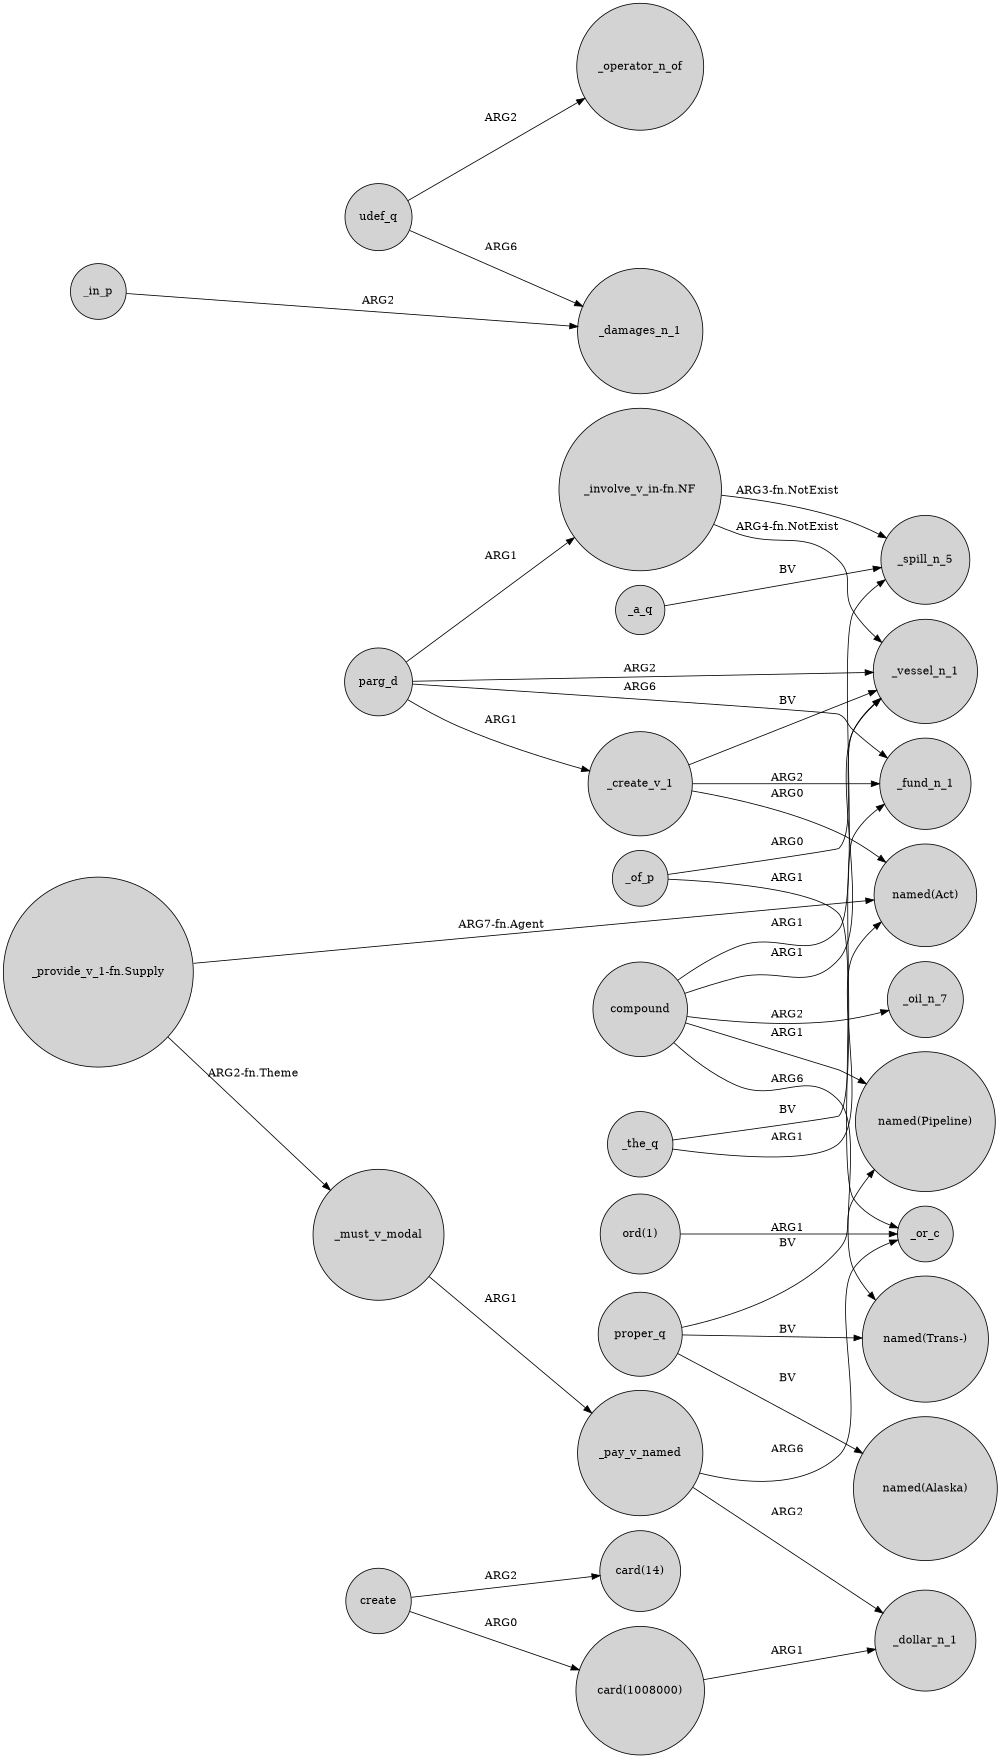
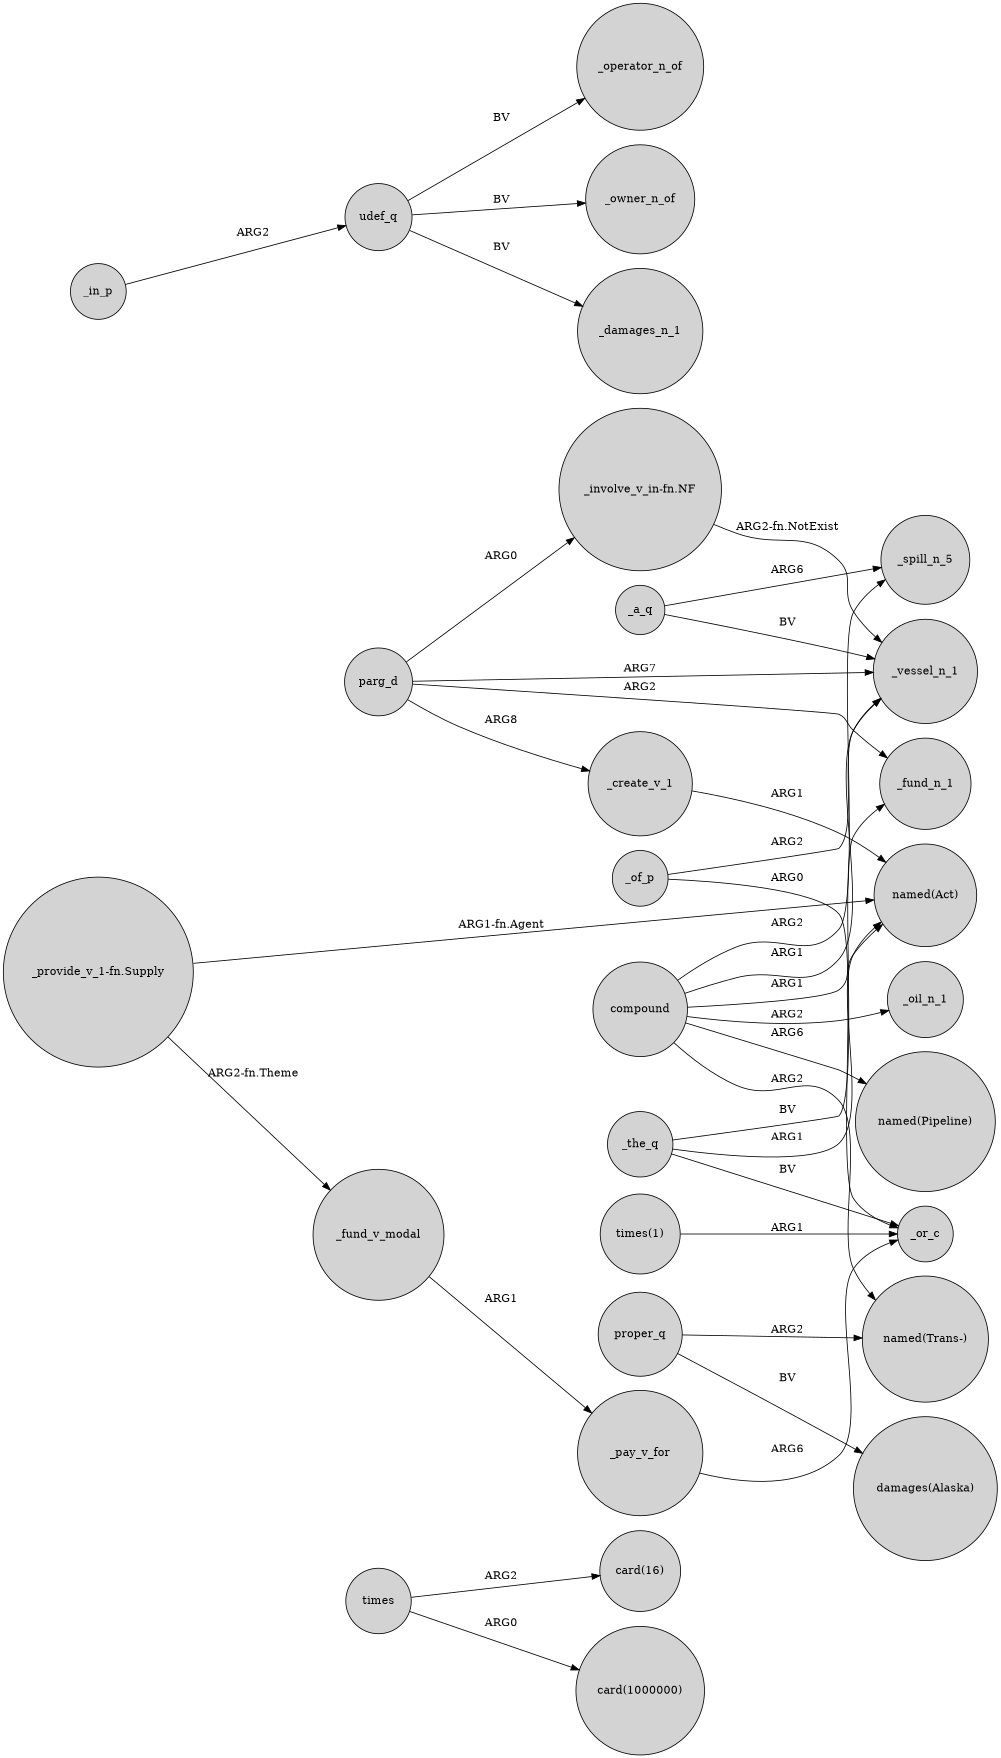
(501, 118) -> (501, 118)
none -> (640, 199)
(501, 247) -> (501, 247)
(348, 310) -> (232, 256)
(802, 508) -> none
(788, 527) -> (788, 527)
(501, 556) -> (501, 556)
(788, 570) -> (788, 570)
(640, 669) -> (640, 669)
(640, 687) -> (640, 687)
(501, 720) -> (501, 720)
(779, 729) -> (766, 635)
(782, 784) -> none
(788, 794) -> (788, 794)
(788, 842) -> (788, 842)
(788, 878) -> (788, 878)
(788, 923) -> (788, 923)
(501, 925) -> (501, 925)
none -> (800, 999)
(925, 1000) -> (925, 1000)
(788, 1033) -> (788, 1033)
(788, 1079) -> (788, 1079)
none -> (781, 1189)
(640, 1234) -> (640, 1234)
(379, 1235) -> (379, 1235)
(802, 1281) -> none
(788, 1330) -> (788, 1330)
(640, 1453) -> (640, 1453)
(925, 1489) -> (925, 1489)
(640, 1571) -> (640, 1571)
(379, 1601) -> (379, 1601)
(925, 1641) -> none
(640, 1691) -> (640, 1691)
